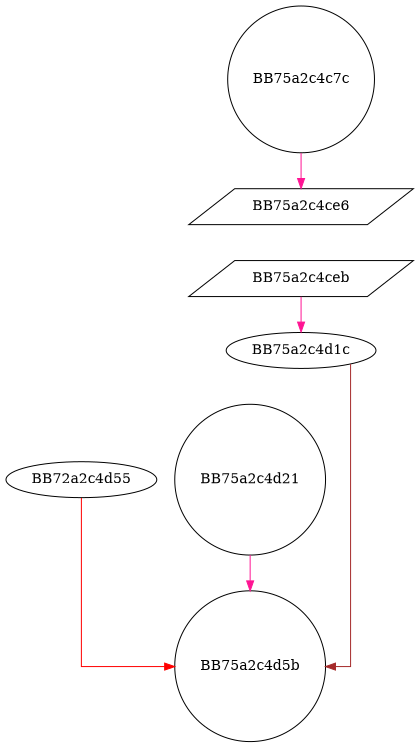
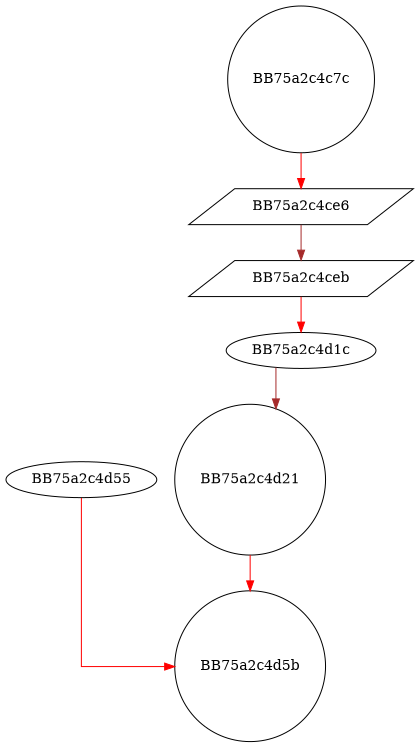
(301, 166) -> (301, 166)
none -> (301, 237)
(301, 309) -> (301, 309)
(81, 480) -> (81, 480)
(351, 523) -> (276, 383)
(250, 568) -> (250, 568)
